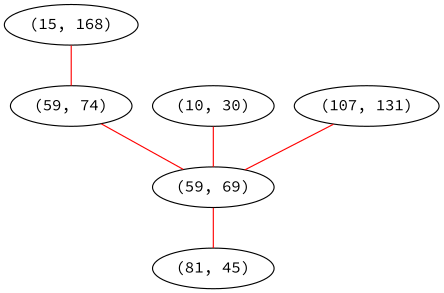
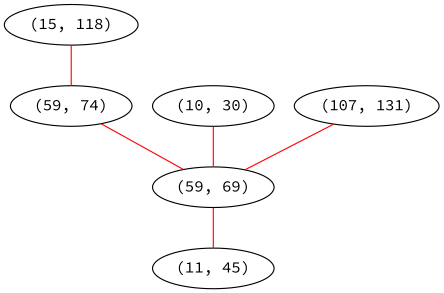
(71, 25) -> (71, 25)
(213, 268) -> (213, 268)
